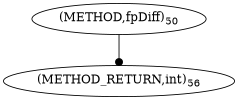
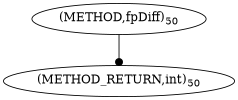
(194, 80) -> (194, 80)
